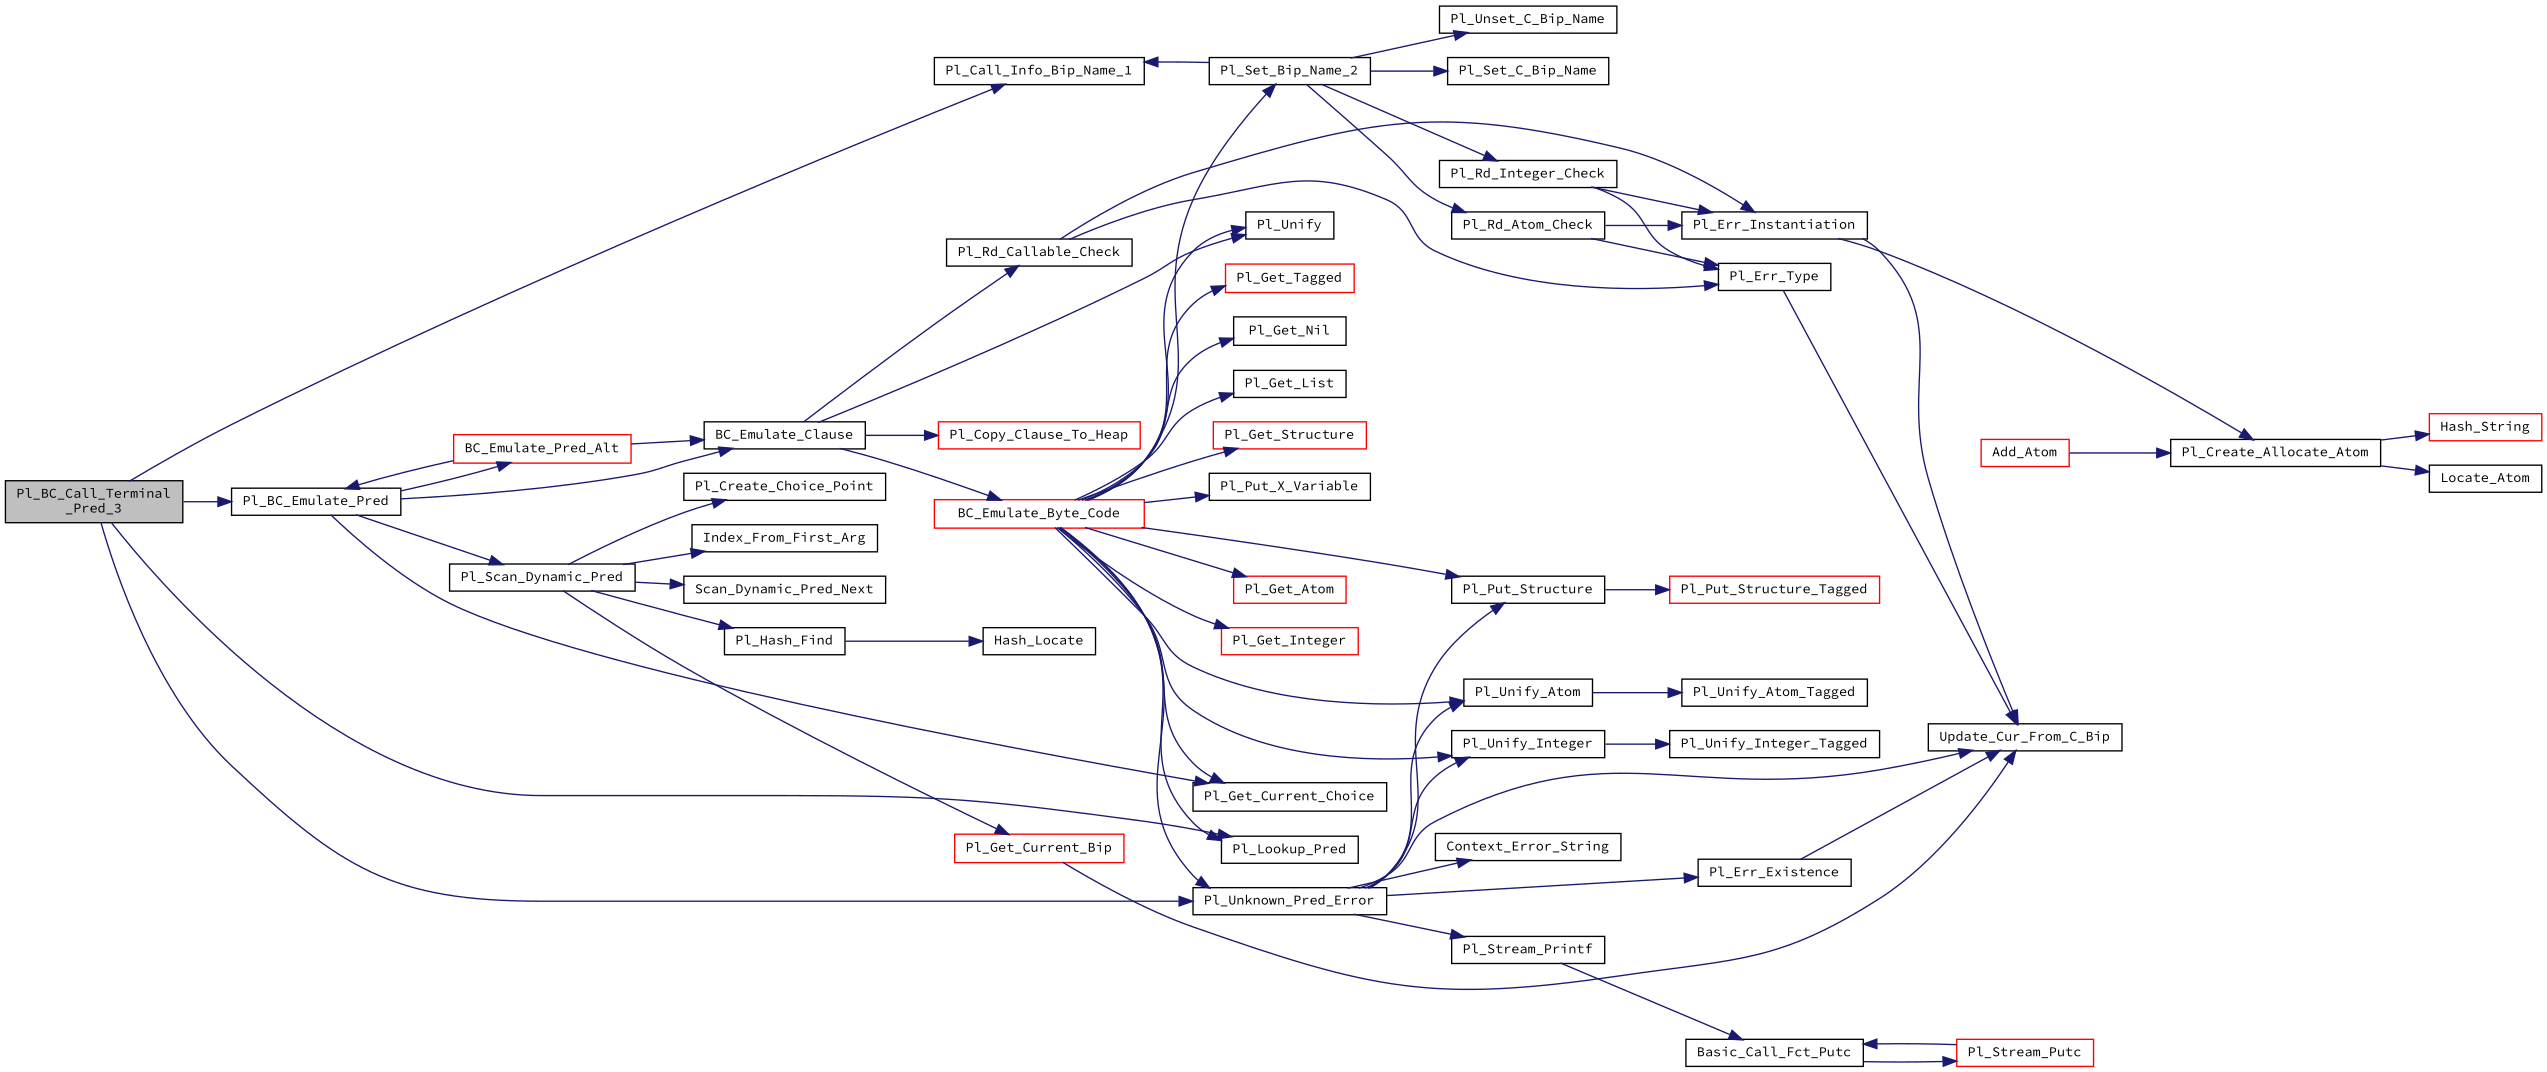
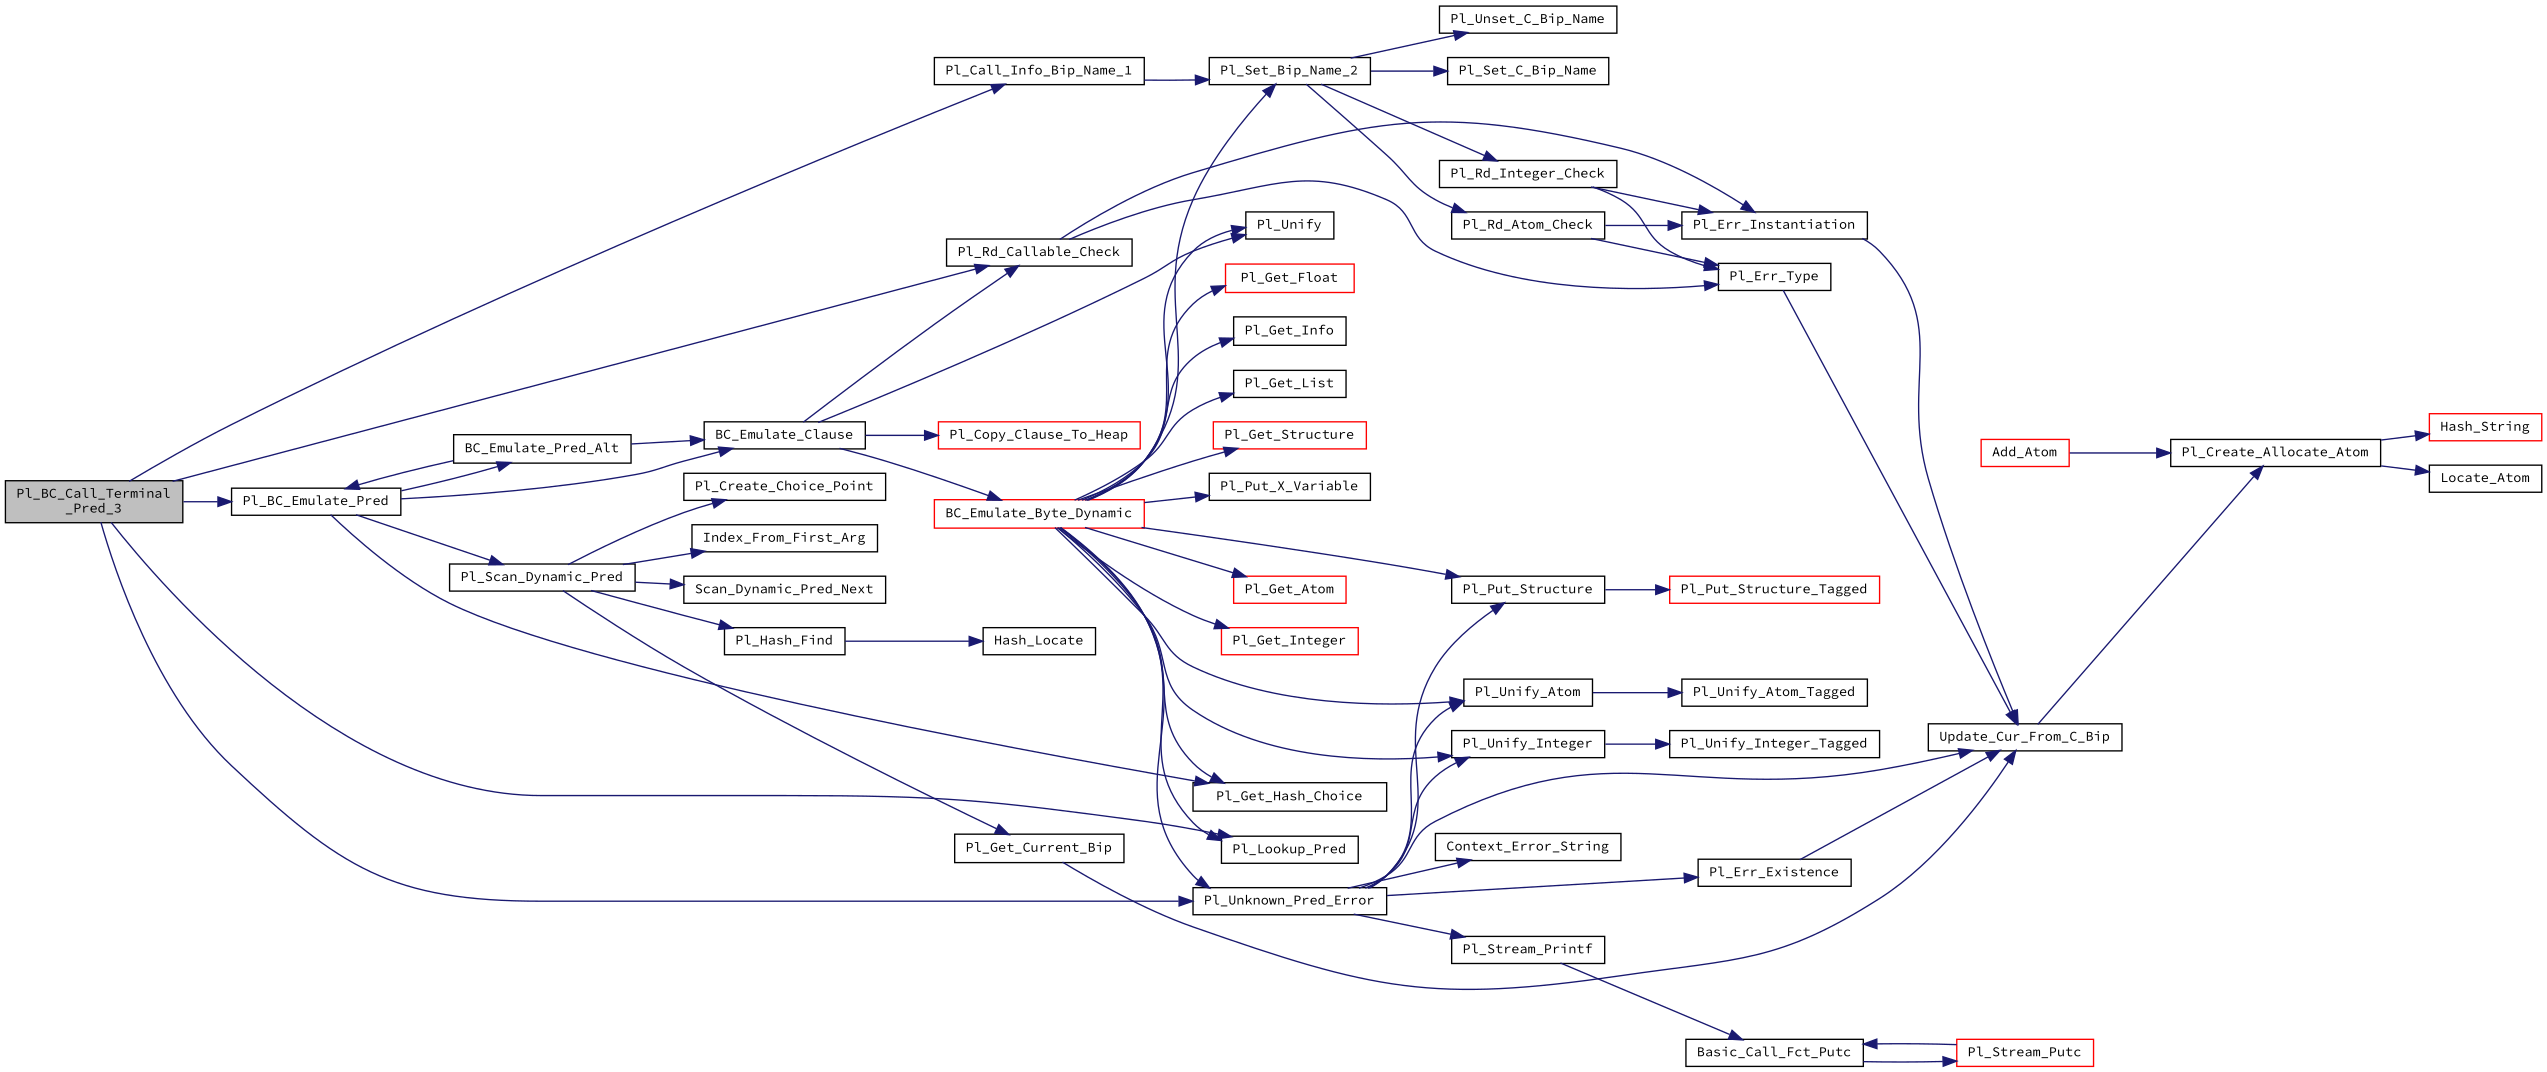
(1184, 62) -> (1170, 80)
(1290, 278) -> (1290, 278)
(2045, 325) -> (2146, 601)
(1290, 331) -> (1290, 331)
none -> (574, 375)
(542, 449) -> (542, 449)
(1039, 514) -> (1039, 514)
(1290, 797) -> (1290, 797)
(1039, 848) -> (1039, 848)
